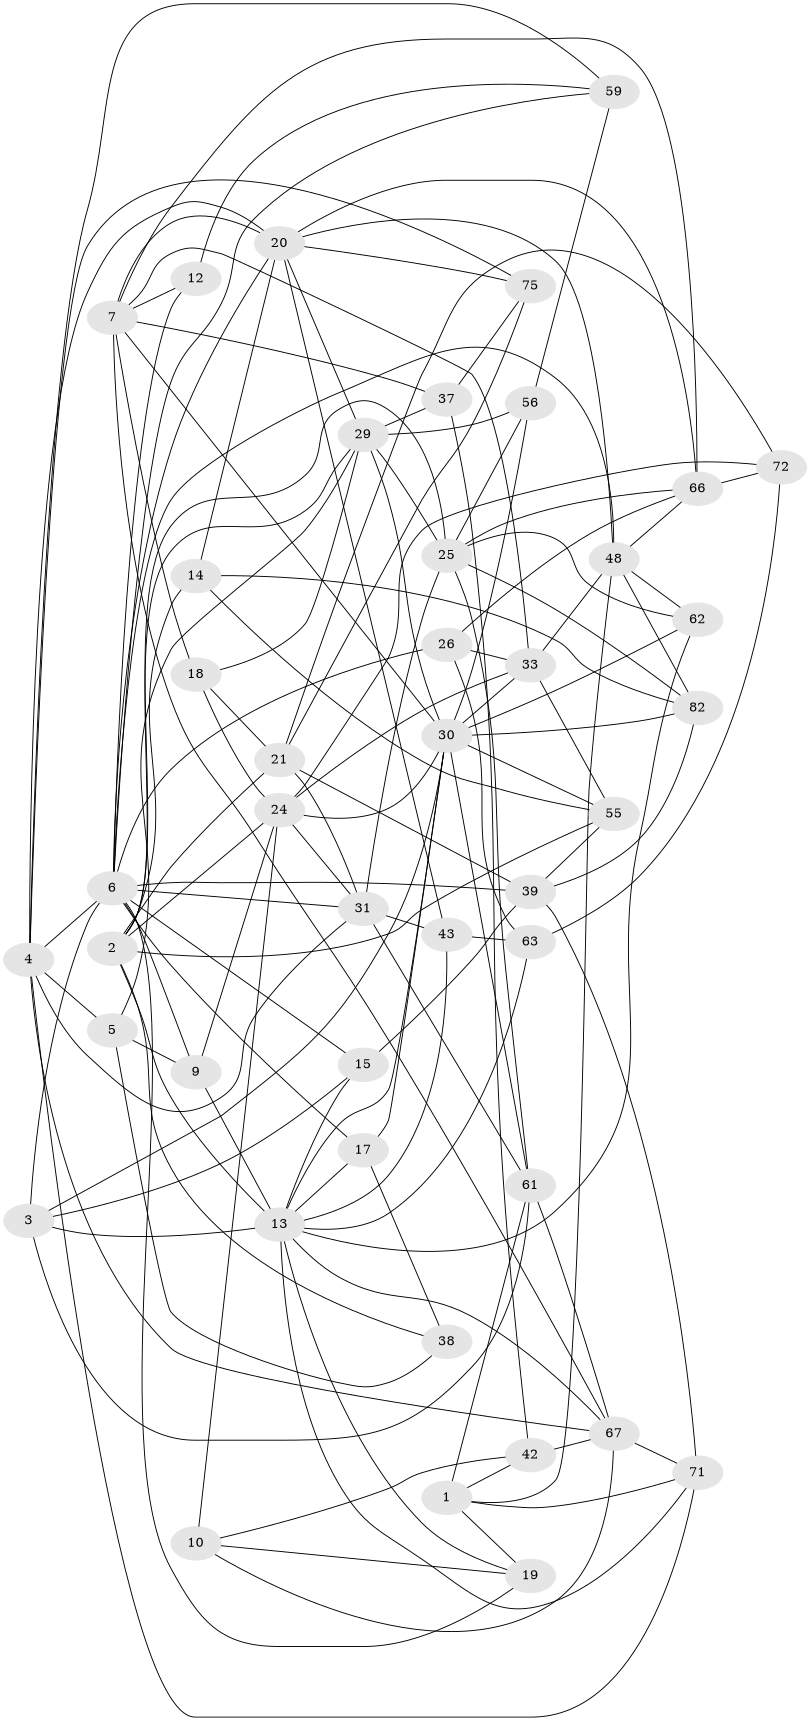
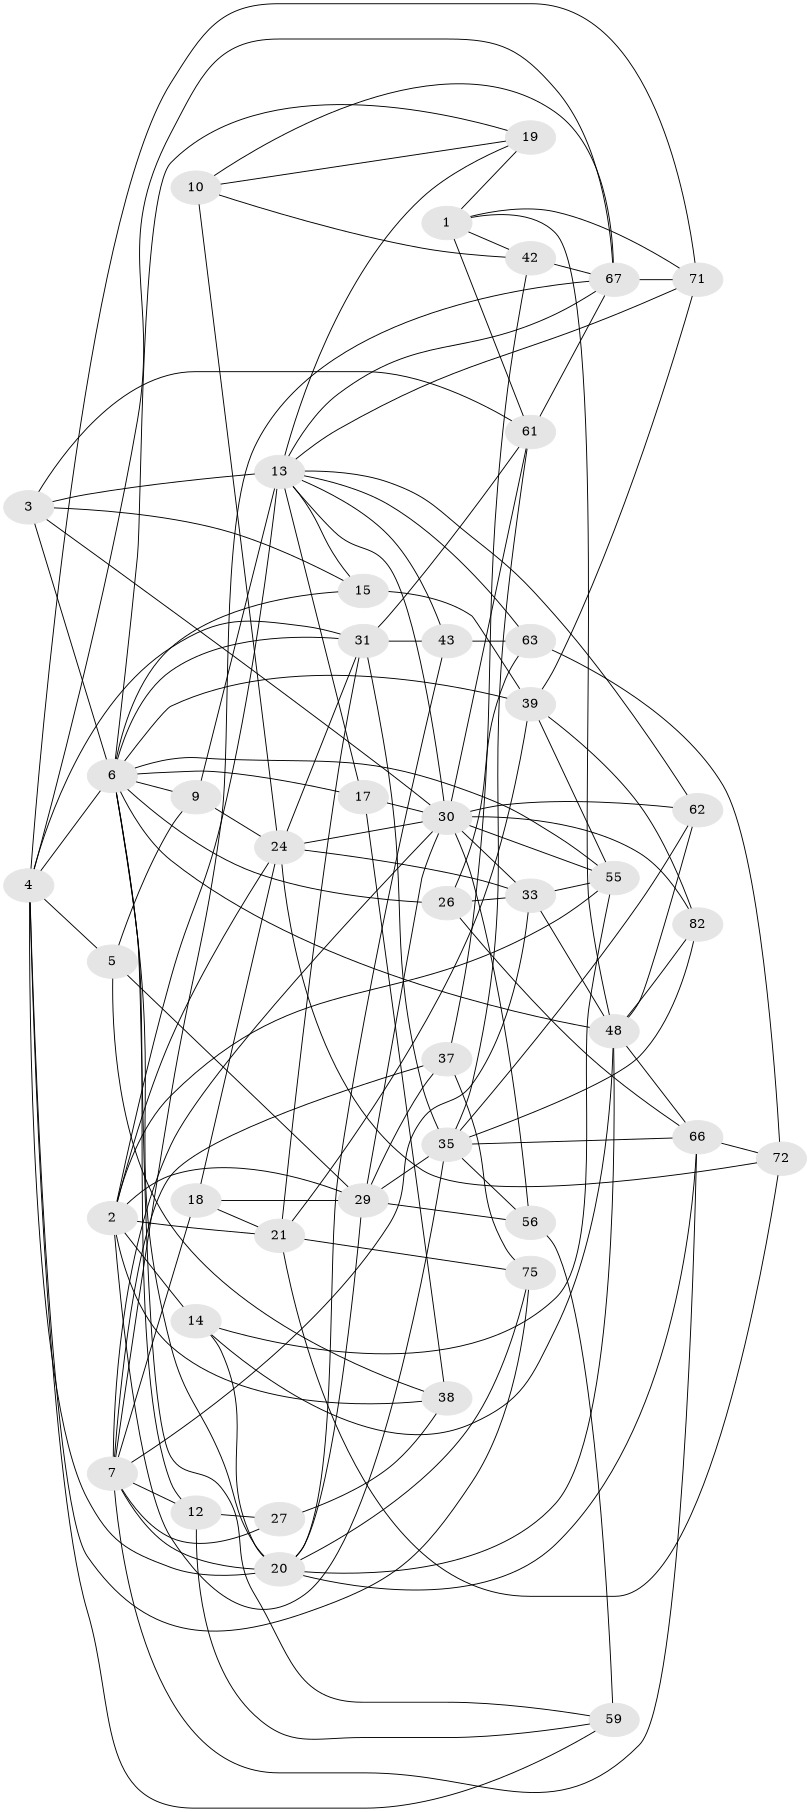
(447, 556) -> (447, 1145)
(459, 604) -> (524, 1386)
none -> (365, 765)
none -> (280, 1519)
